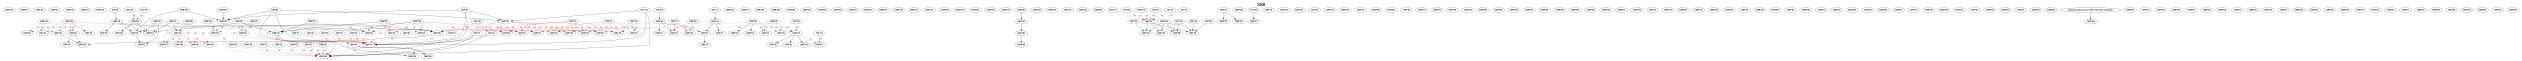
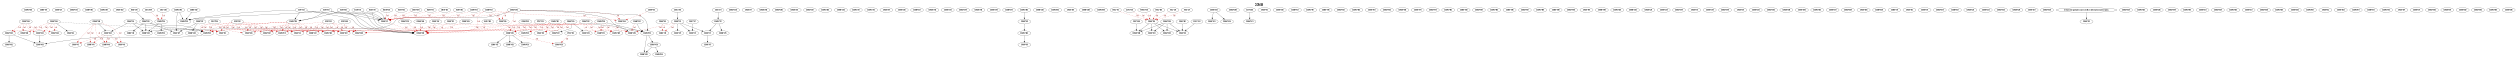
(1134, 22) -> none
(488, 25) -> (297, 31)
(378, 33) -> (466, 30)
(138, 38) -> none
